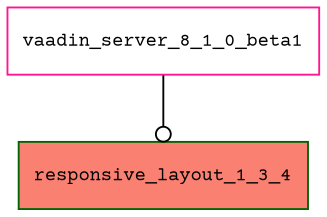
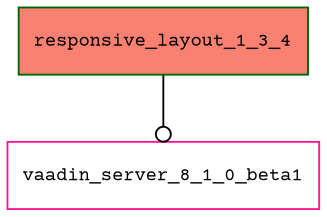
(163, 101) -> (163, 101)
